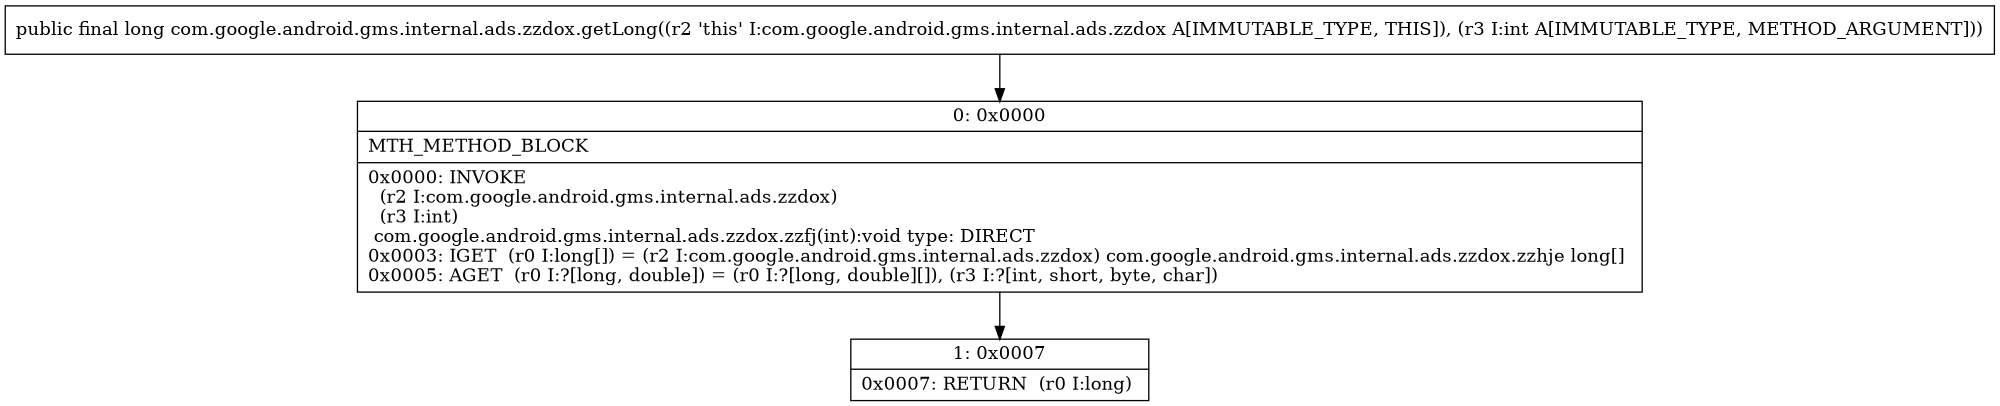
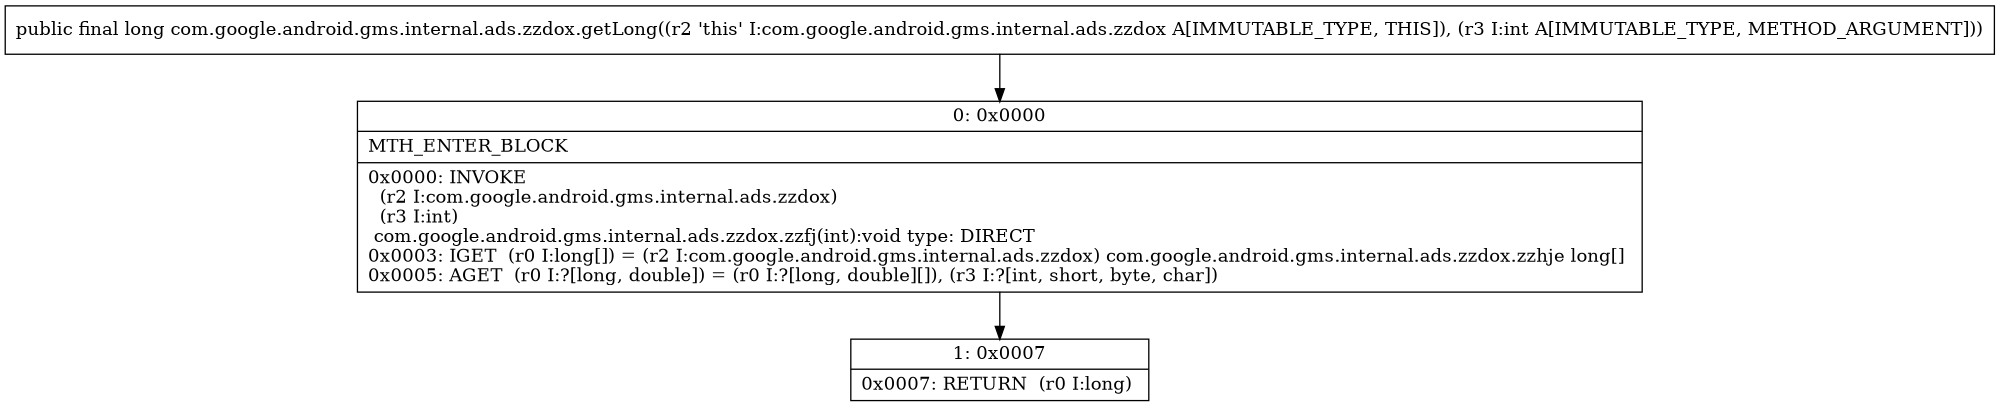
(478, 146) -> (469, 146)
